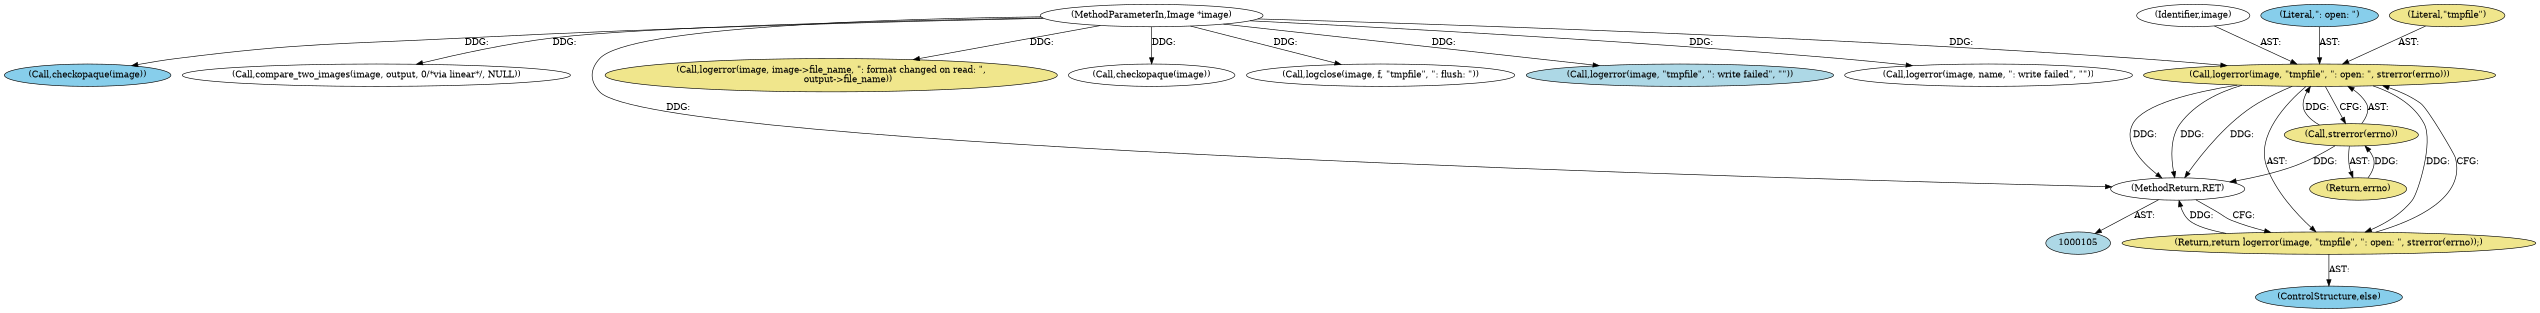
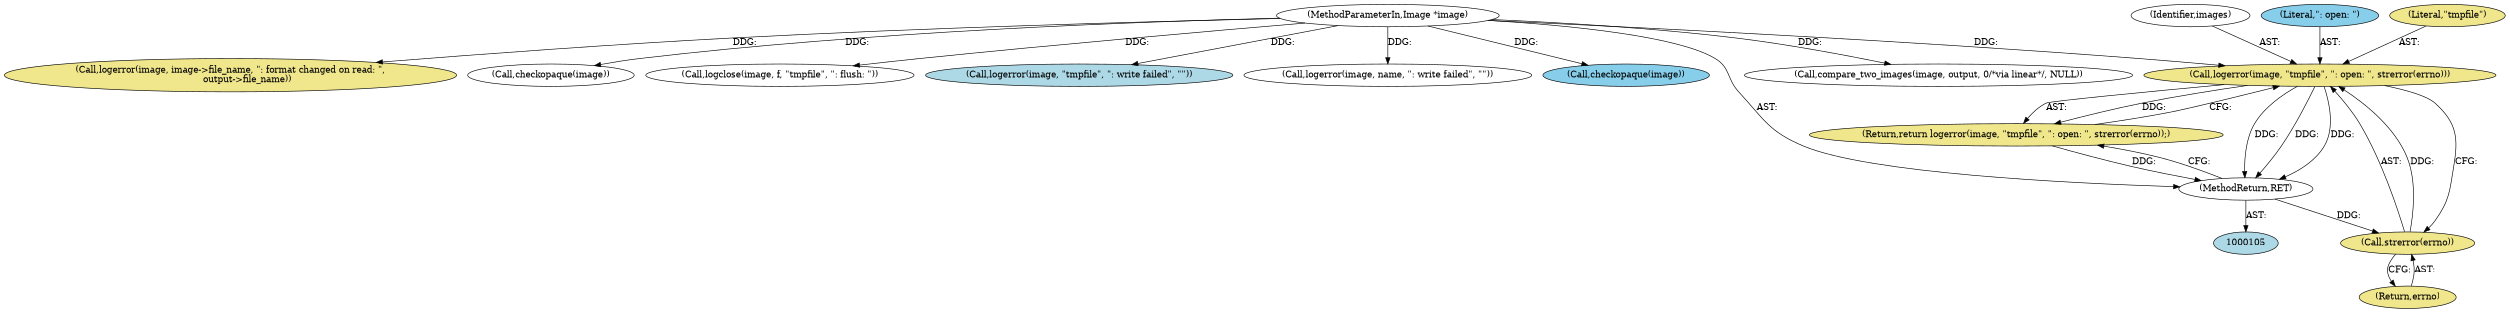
(2193, 16) -> (2191, 16)
(680, 108) -> (1769, 108)
(2361, 162) -> (2401, 270)
(2388, 162) -> (2426, 270)
(2287, 168) -> (2324, 215)
(2329, 297) -> none
